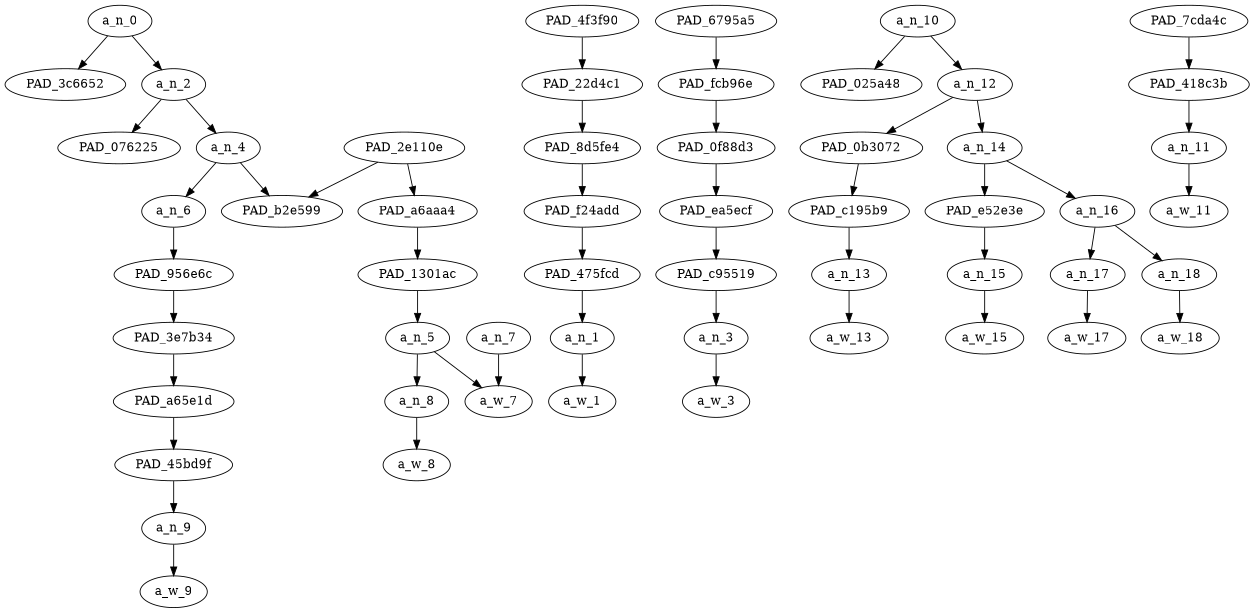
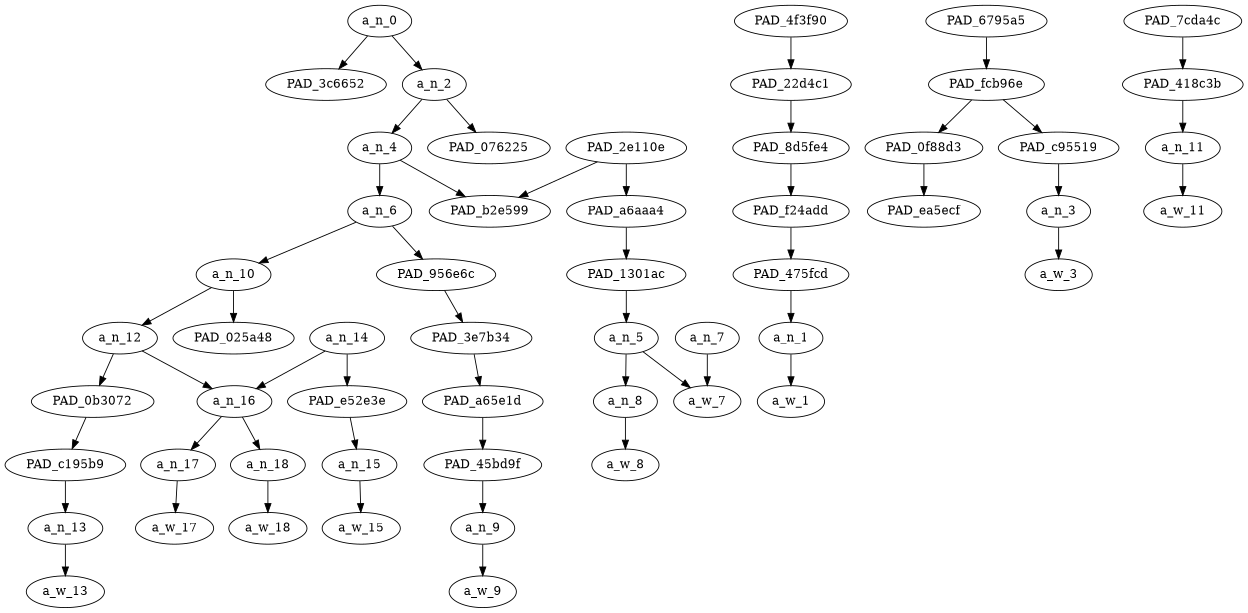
(979, 112) -> (173, 368)
(716, 239) -> (1019, 113)
none -> (312, 241)
